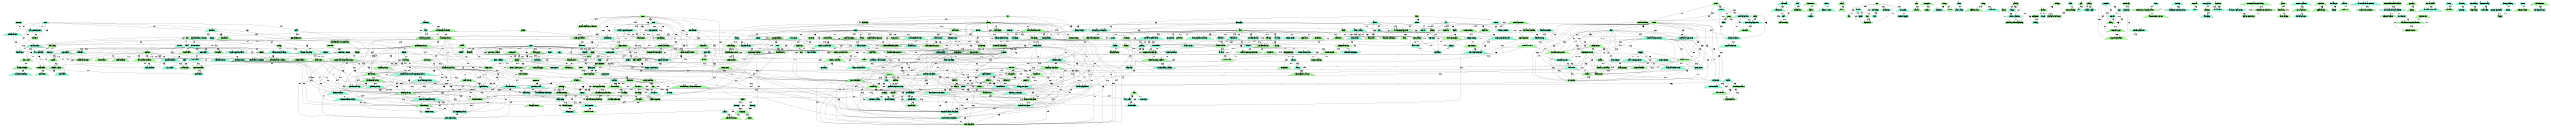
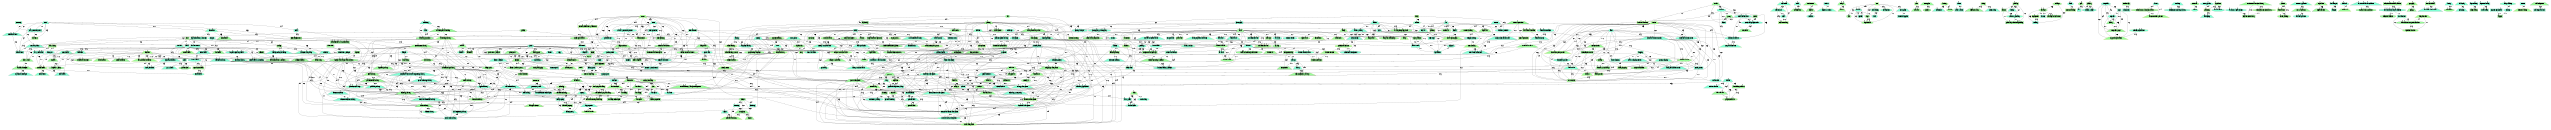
(2508, 4) -> (2508, 4)
(1992, 10) -> (1992, 10)
none -> (1114, 60)
(615, 85) -> (667, 84)
(589, 106) -> (589, 106)
